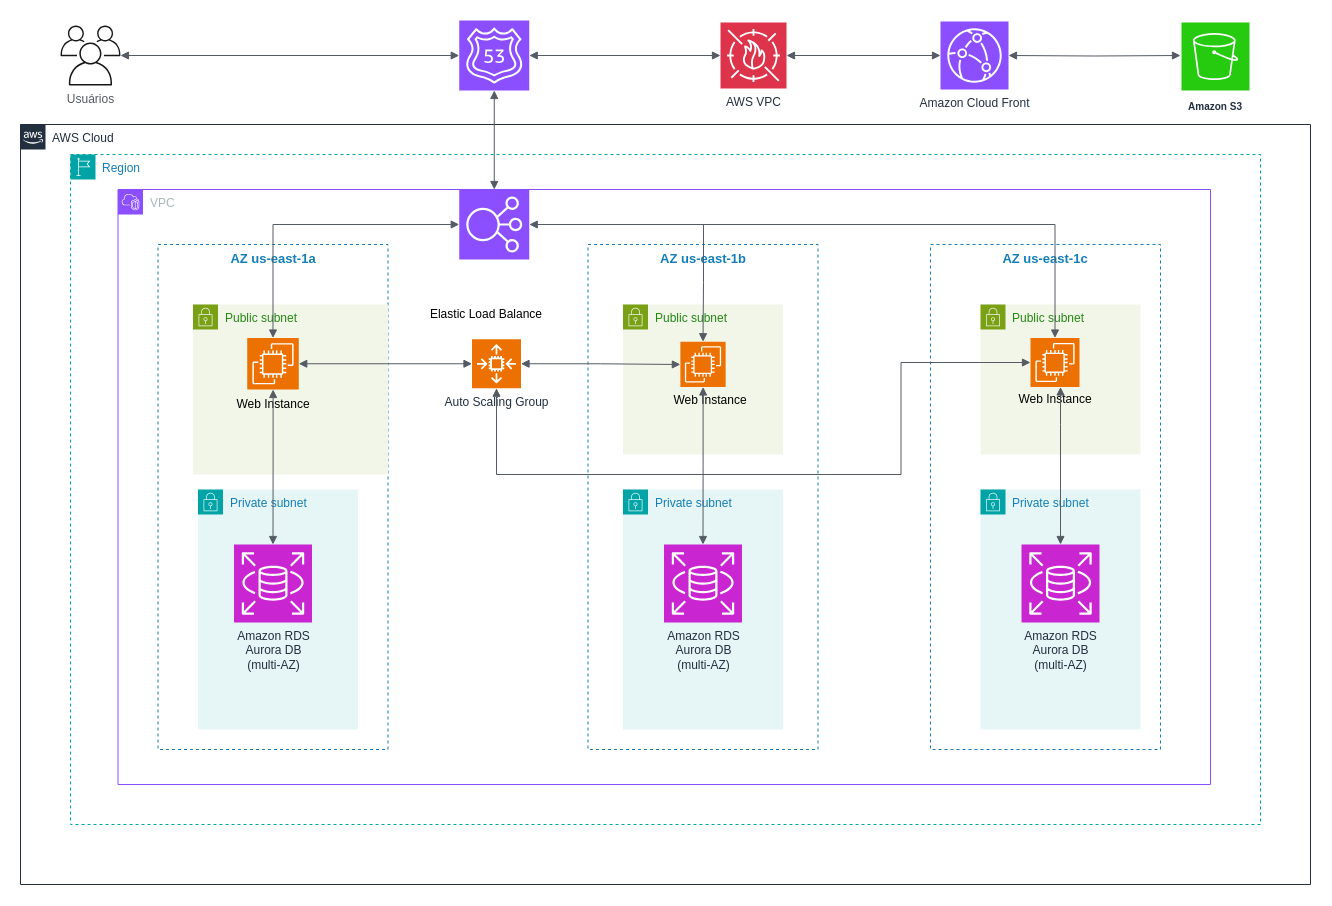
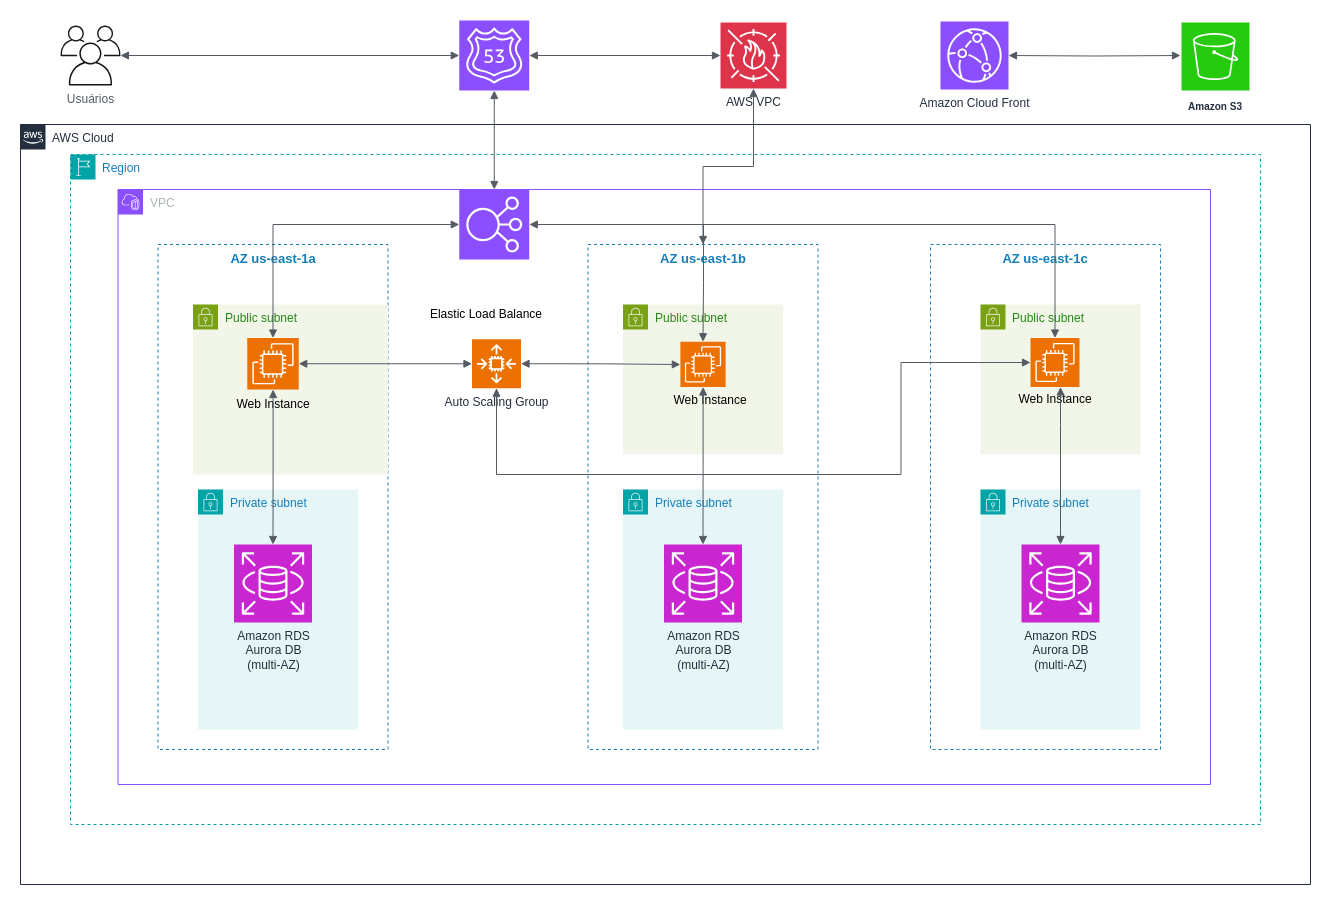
(863, 56) -> (735, 167)
